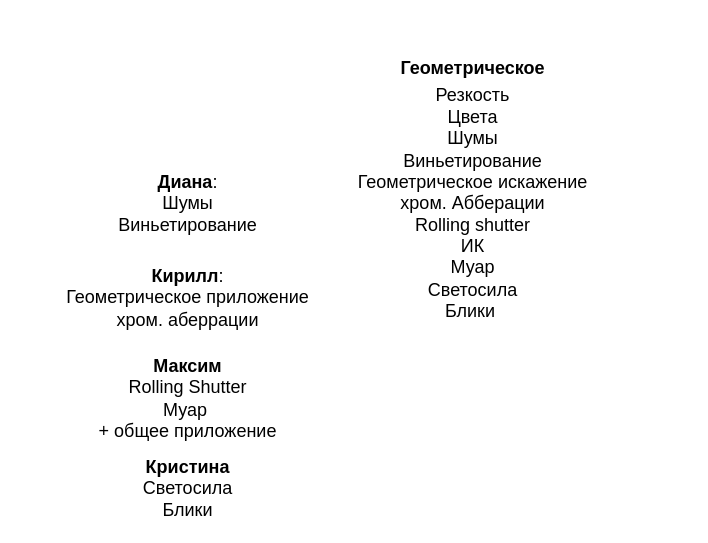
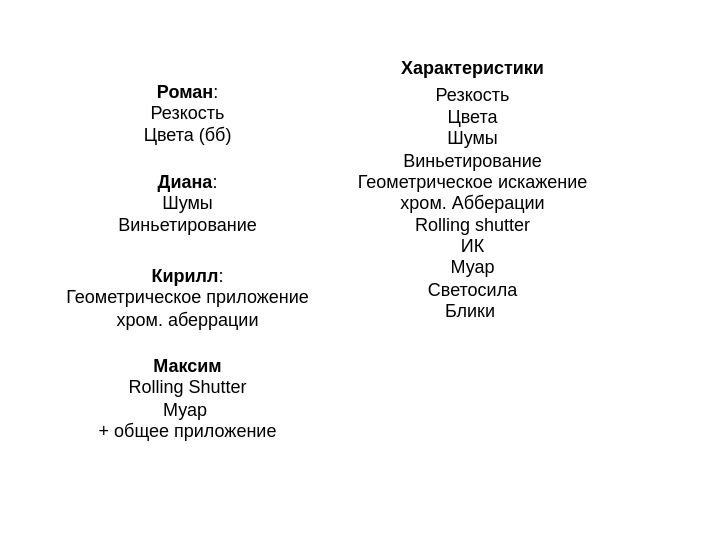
(473, 68) -> (473, 68)
none -> (188, 113)
(188, 488) -> none
